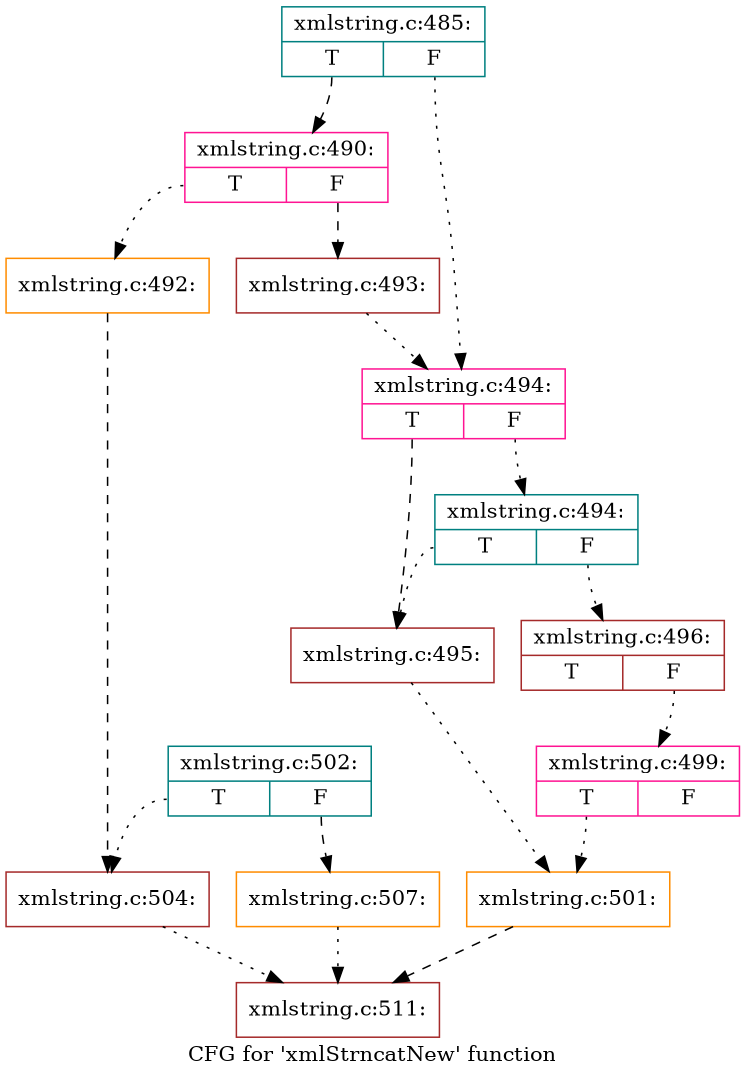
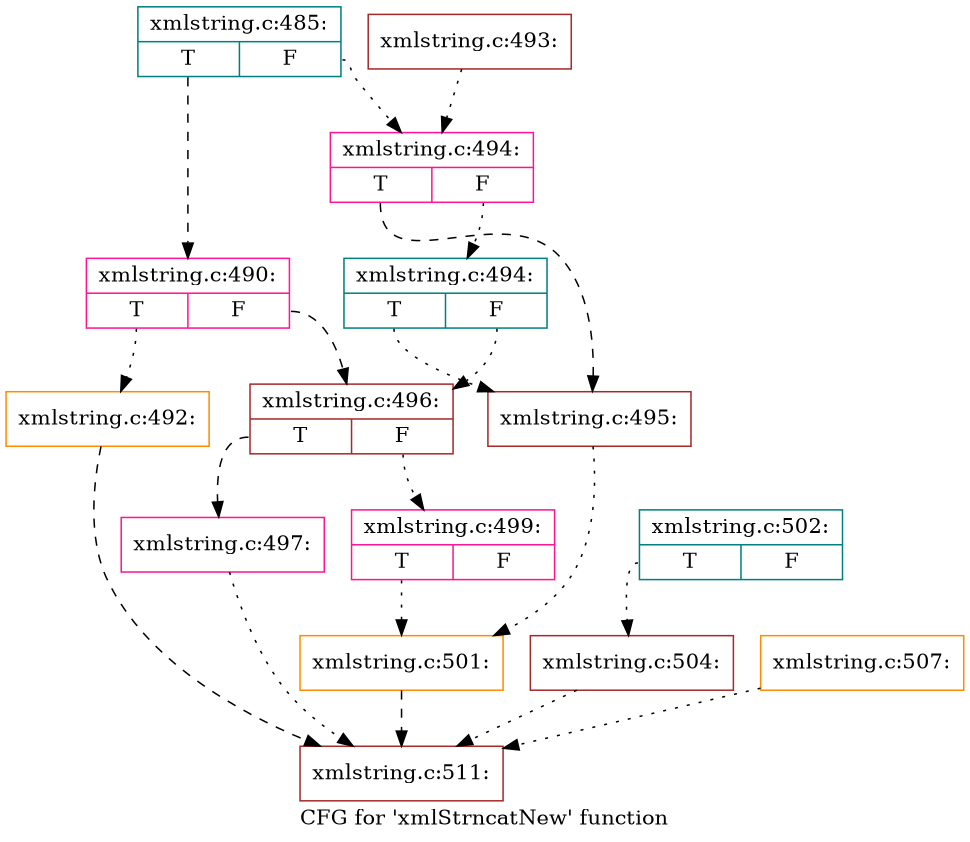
(338, 223) -> (326, 331)
none -> (223, 545)
(108, 585) -> (142, 631)
(323, 837) -> none
